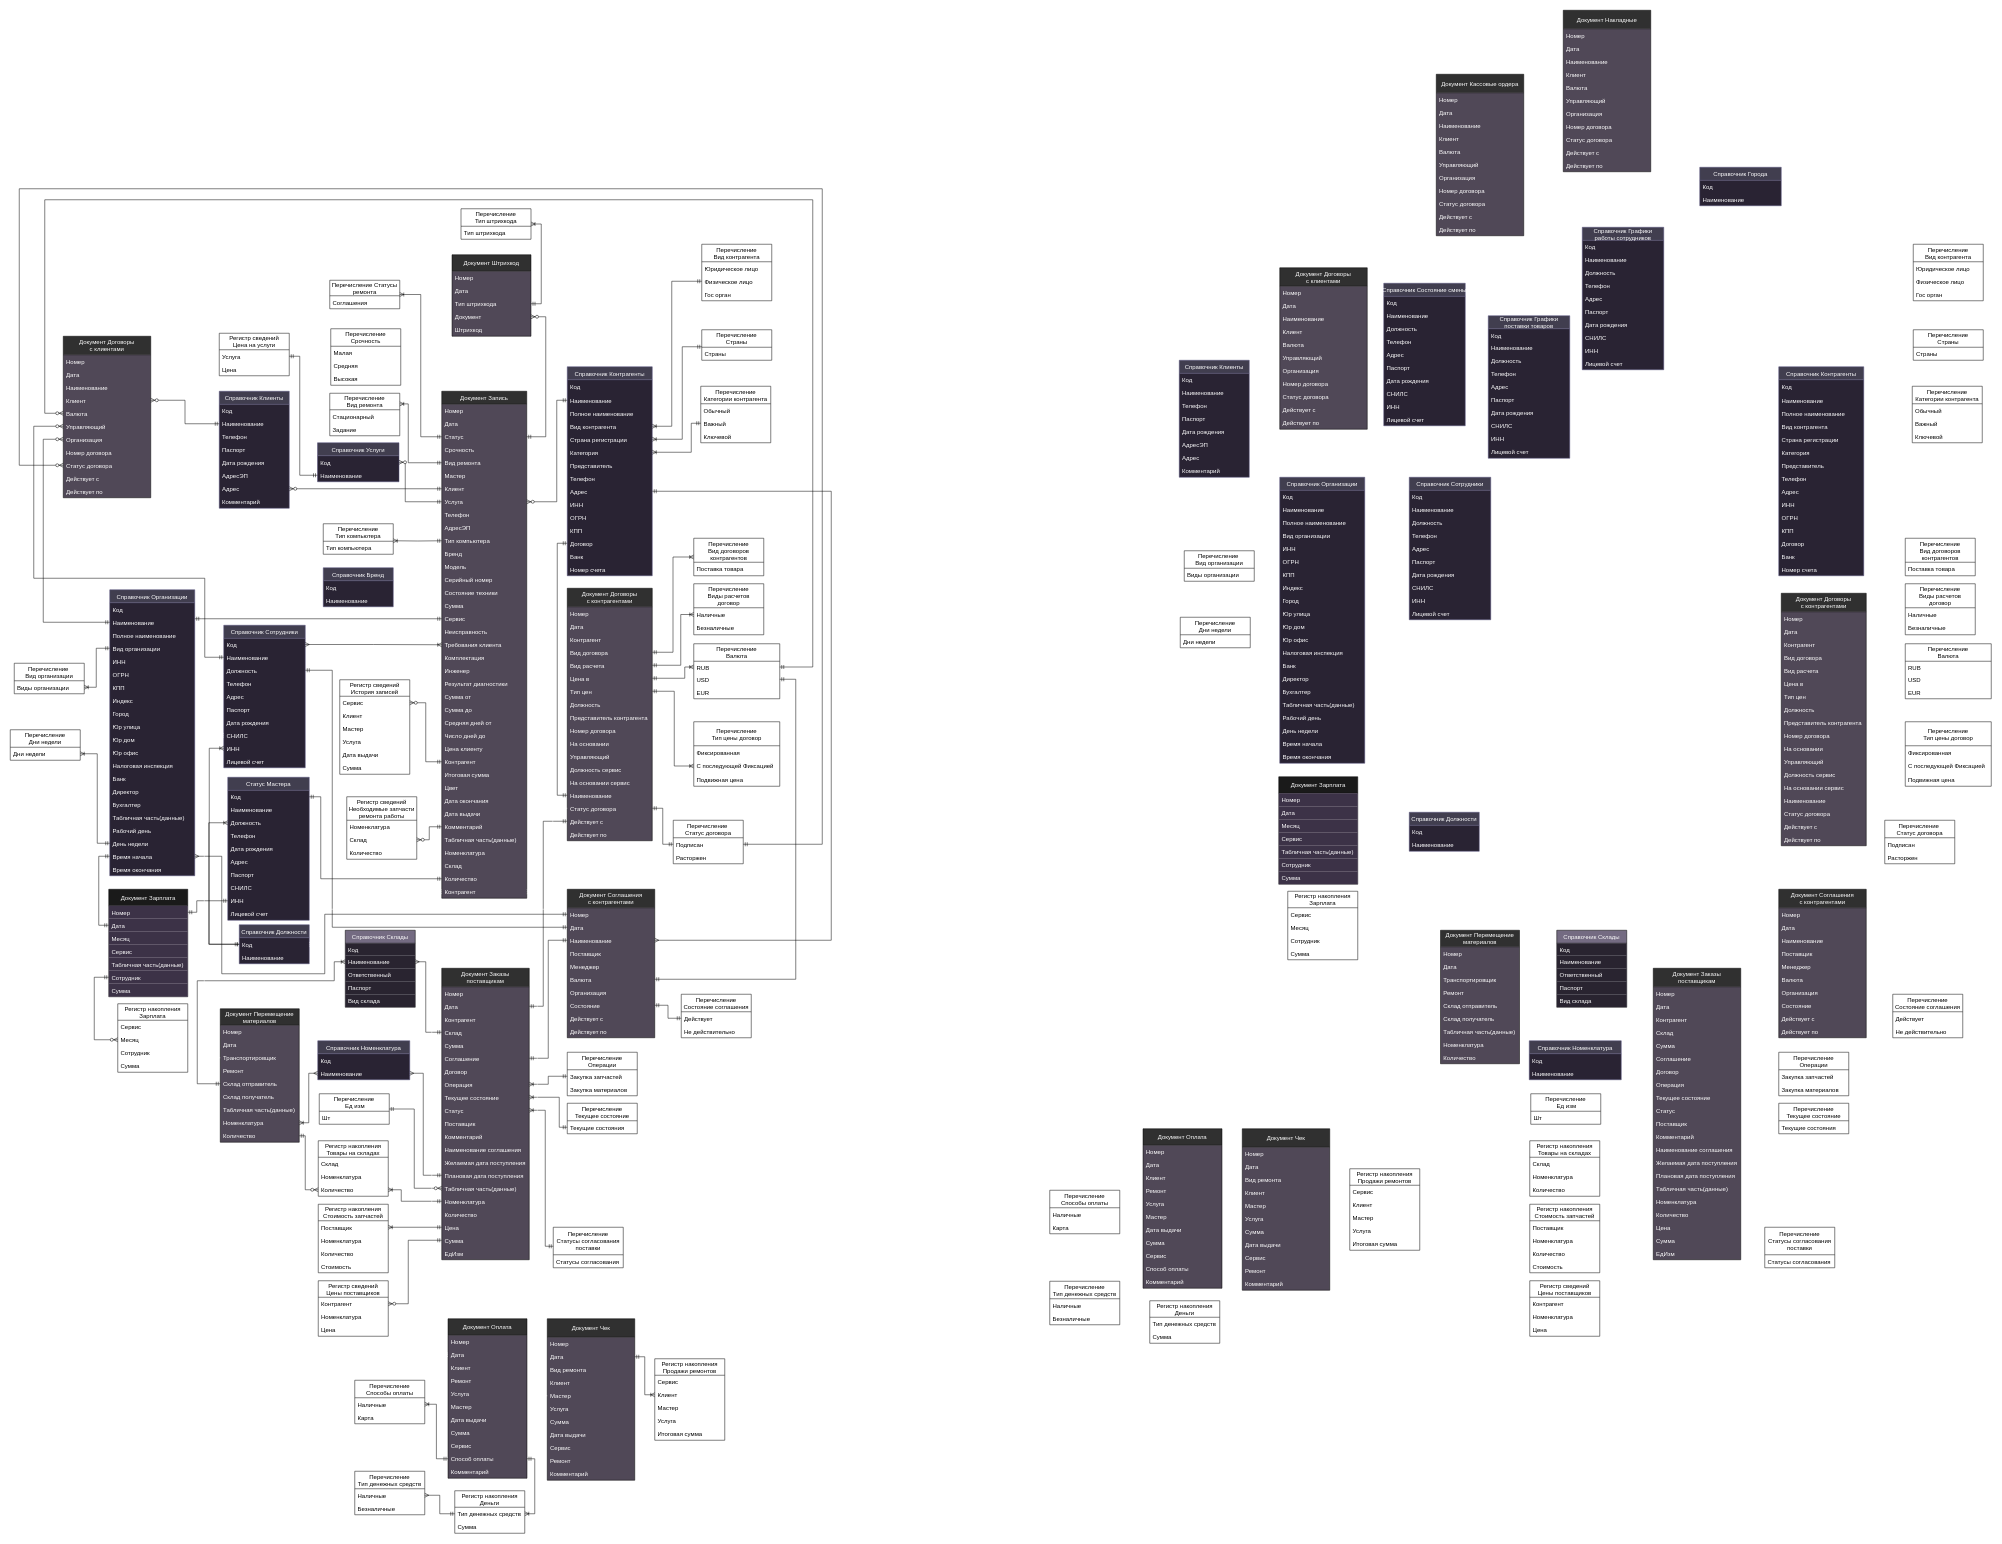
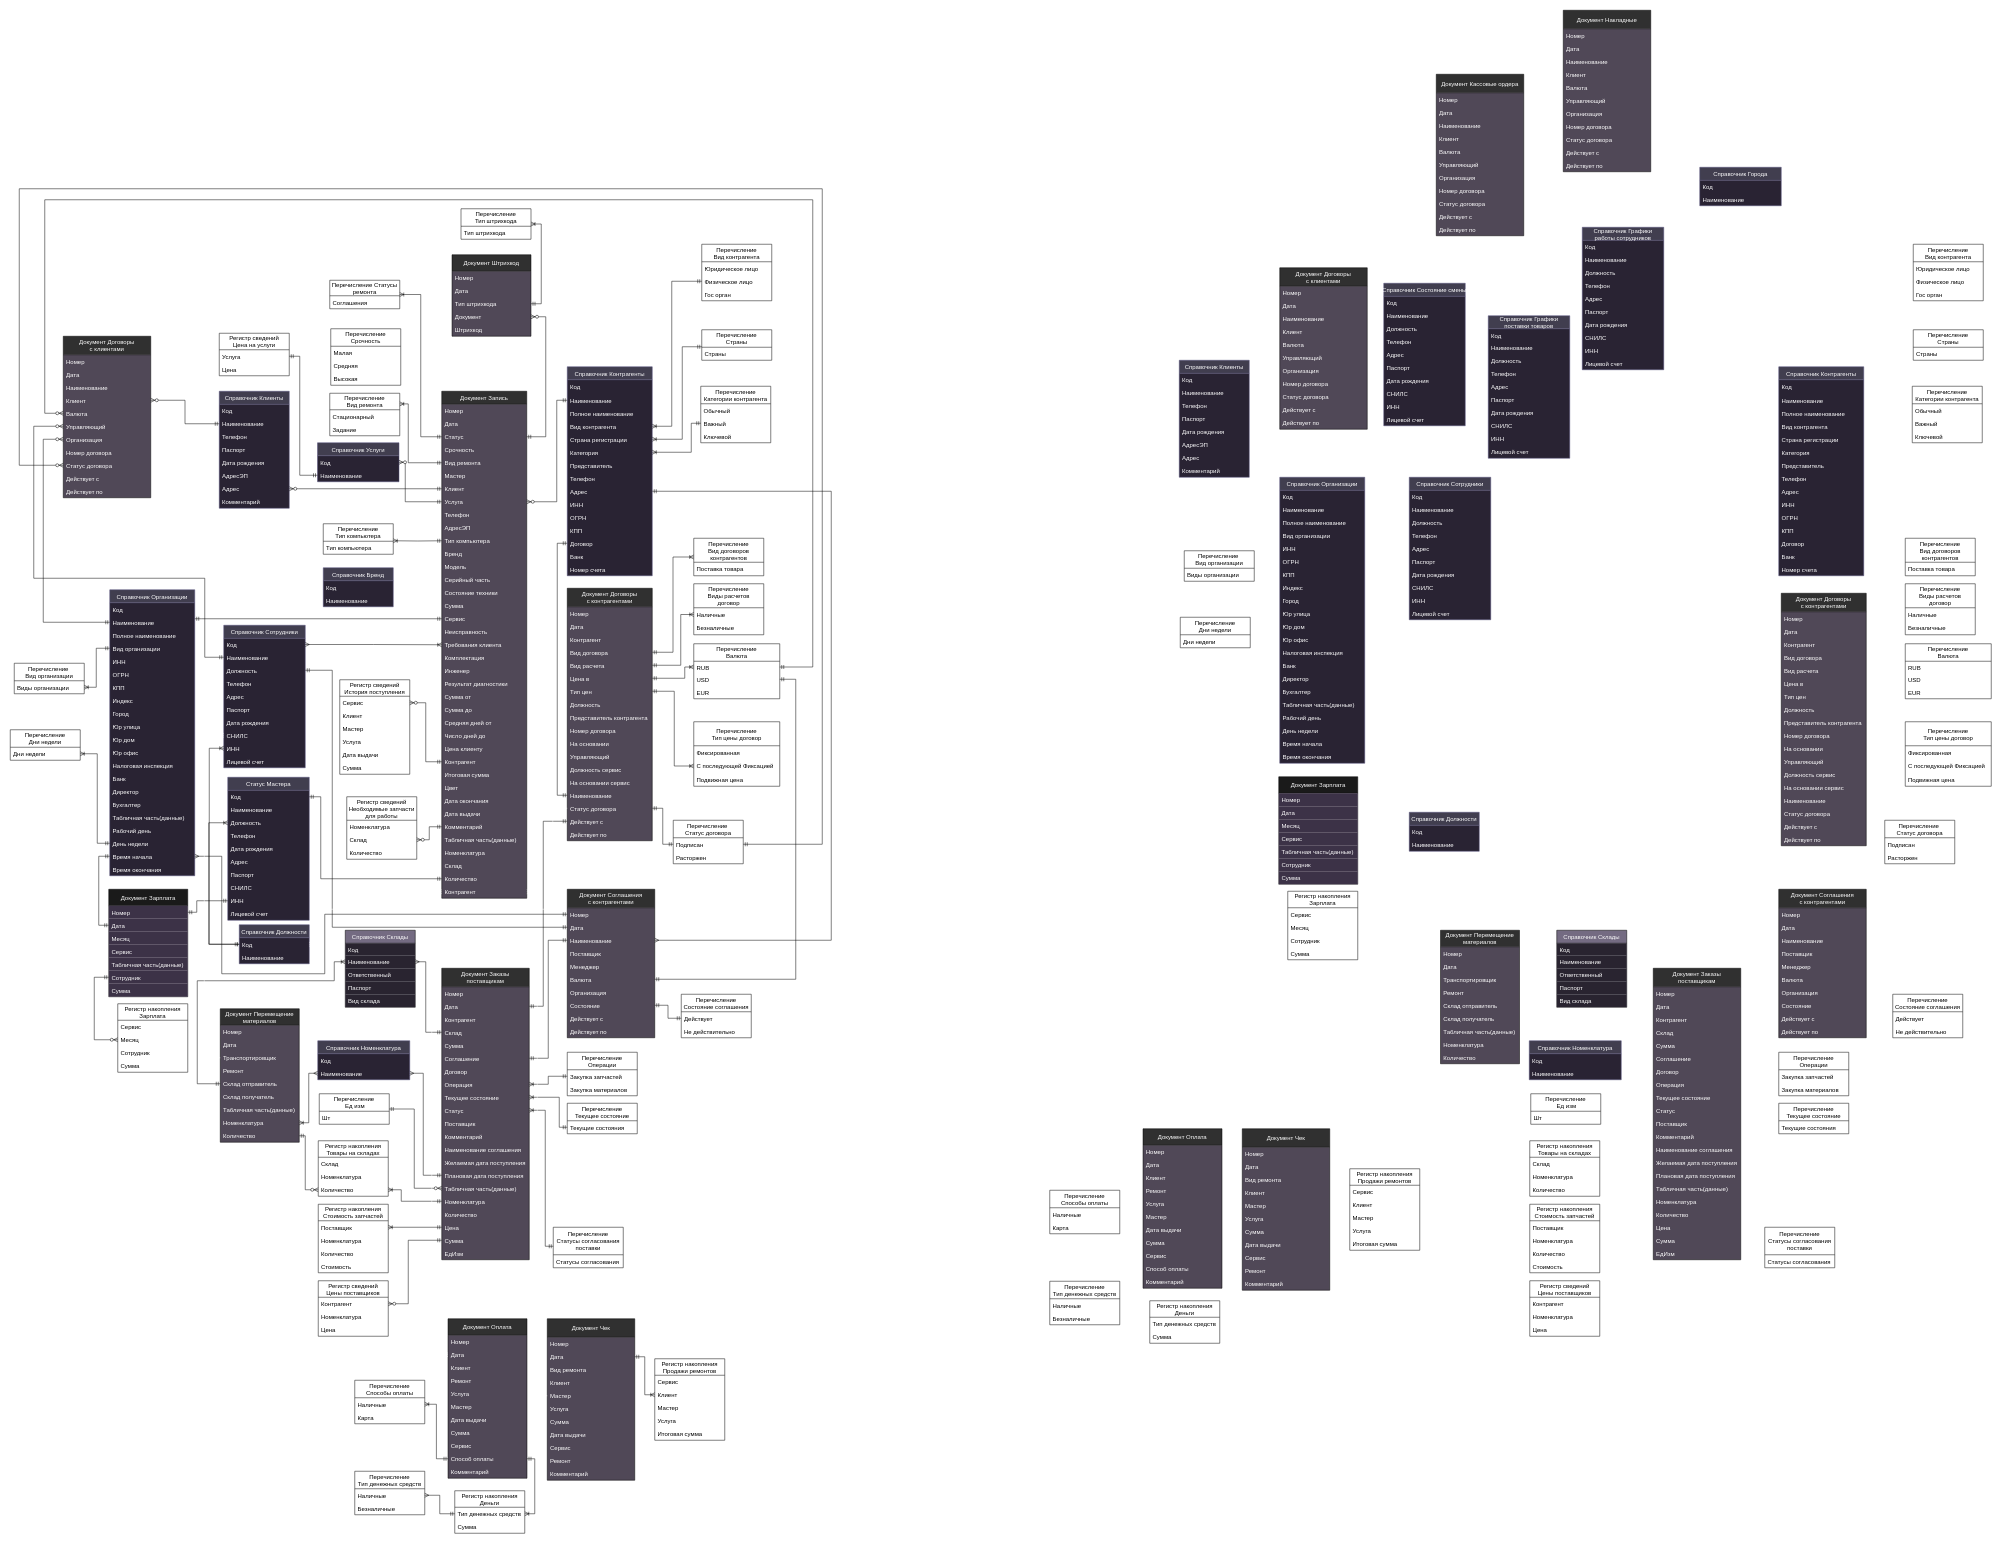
(467, 580) -> (467, 580)
(375, 685) -> (375, 685)
(382, 802) -> (382, 802)
